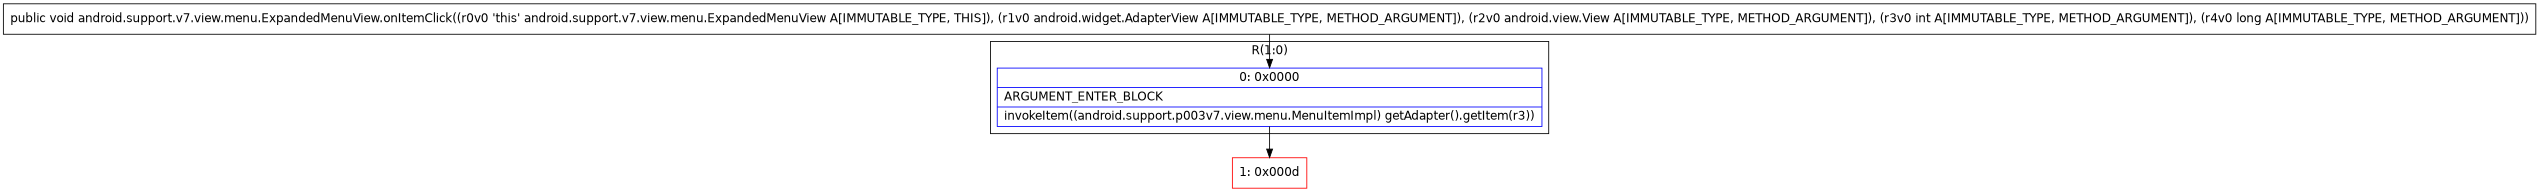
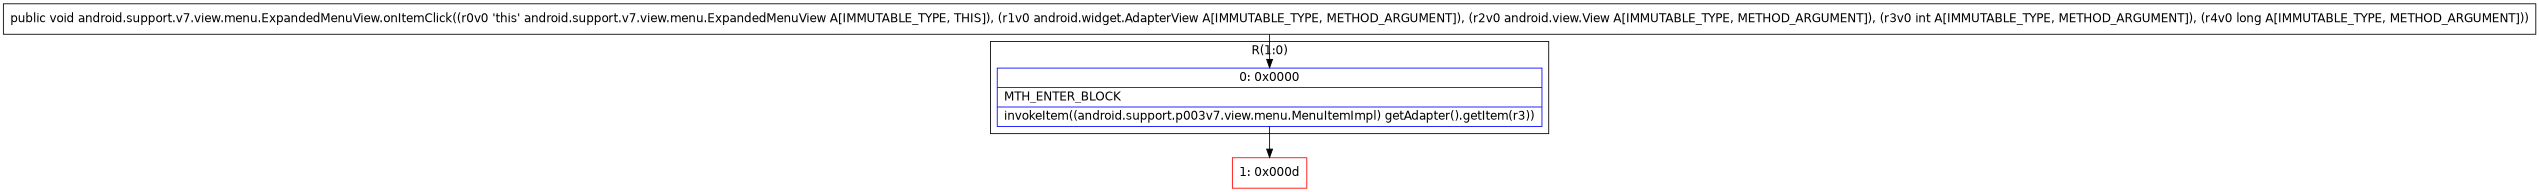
(1084, 97) -> (1063, 97)
